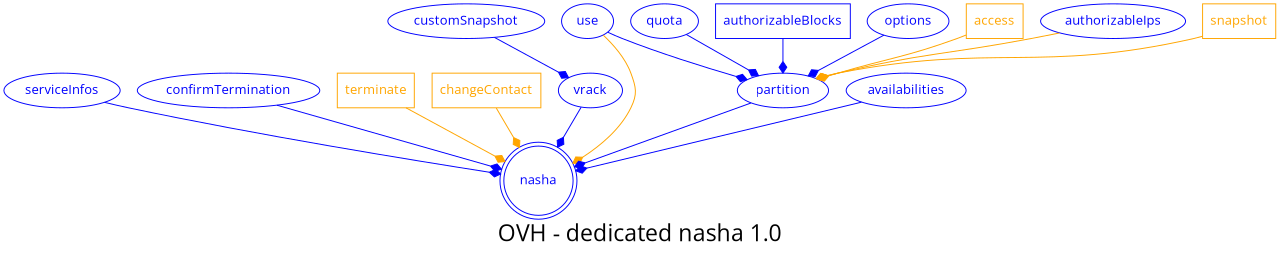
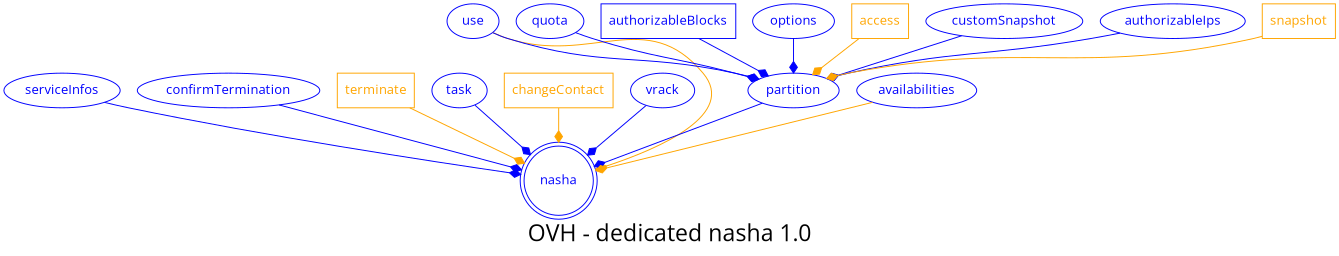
(943, 53) -> (986, 52)
(526, 55) -> (900, 55)
none -> (460, 90)
(724, 135) -> (740, 135)
